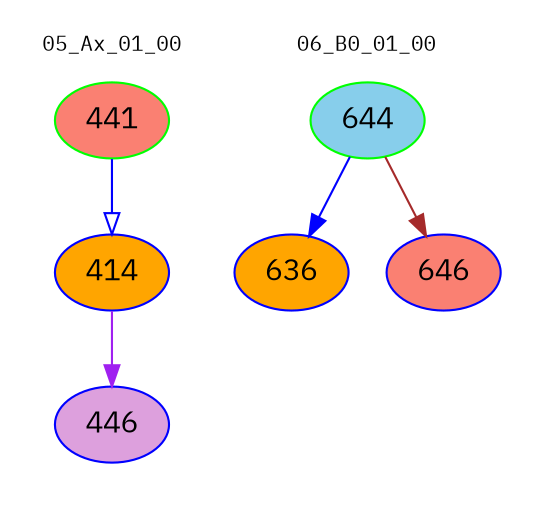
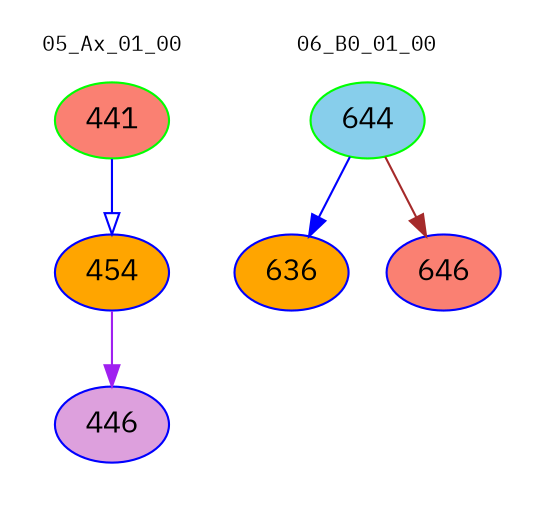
(112, 273) -> (112, 273)
